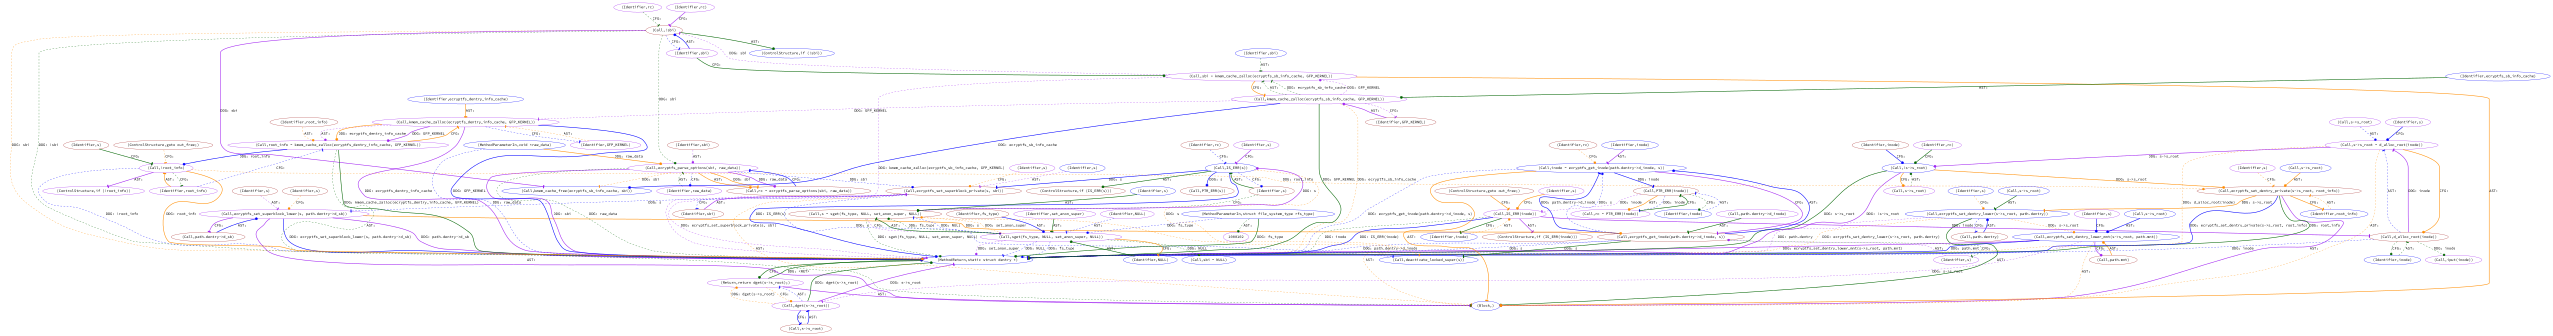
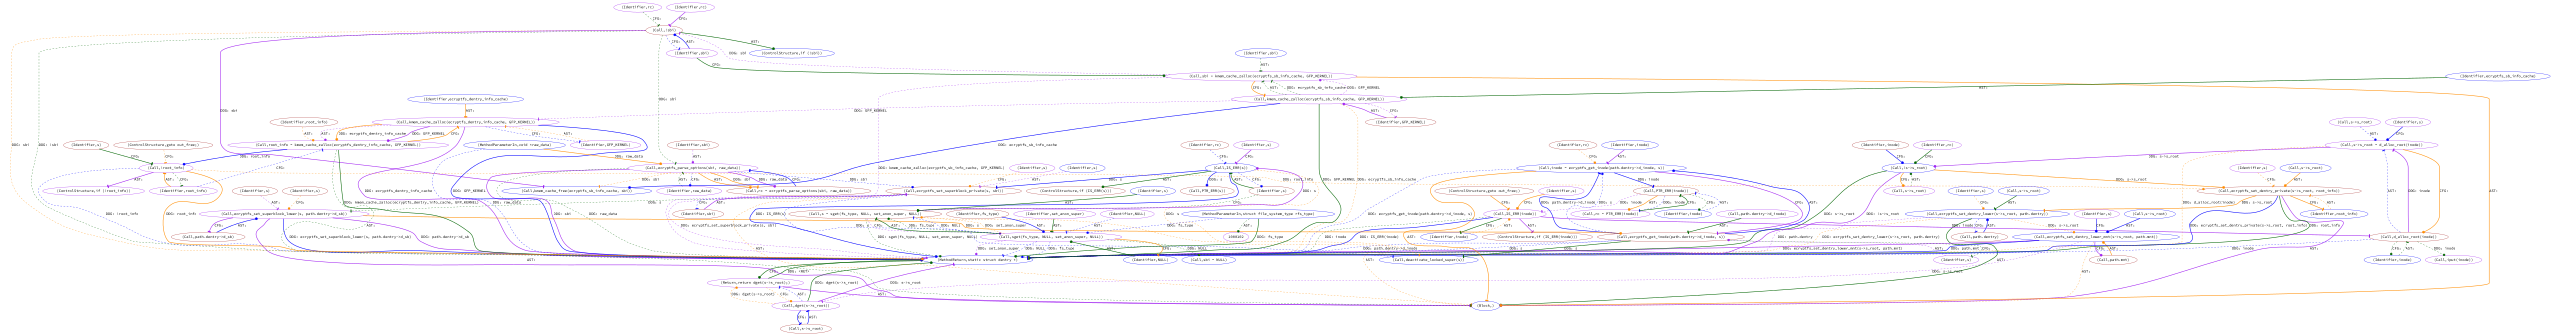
(659, 102) -> (659, 102)
(628, 201) -> (628, 201)
(2100, 295) -> none
